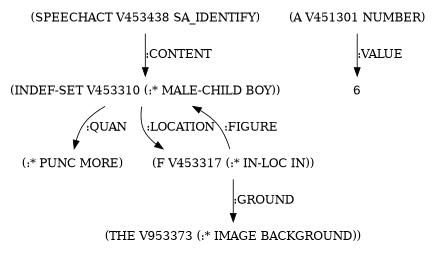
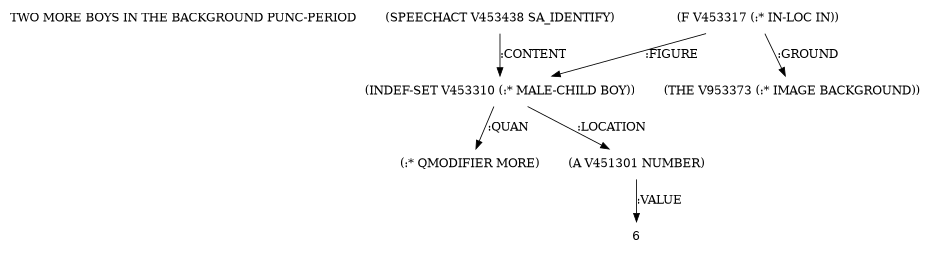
none -> (183, 18)
(143, 128) -> (565, 126)
(72, 164) -> (470, 164)
